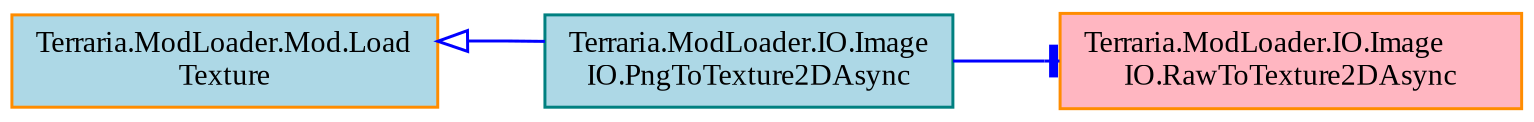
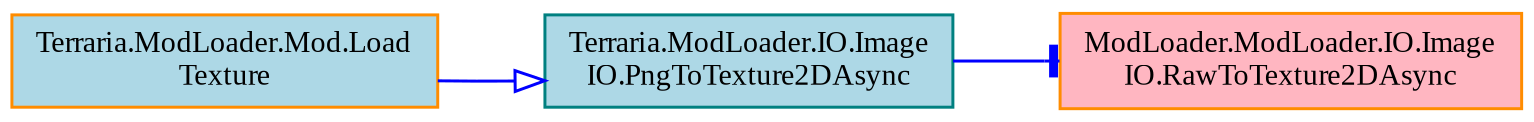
(506, 41) -> (476, 81)
(1291, 61) -> (1291, 61)
